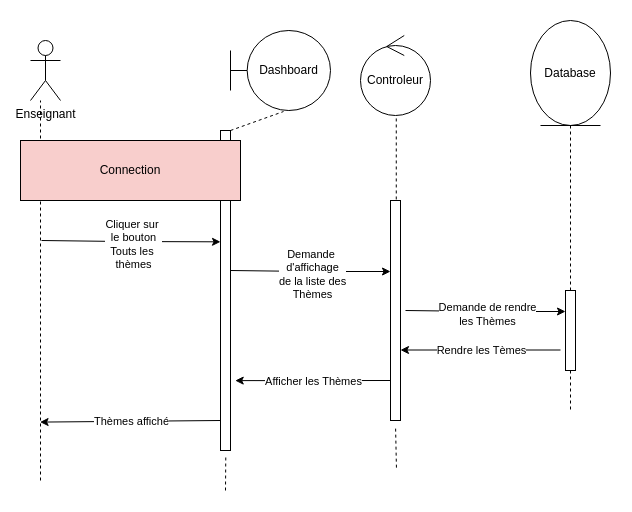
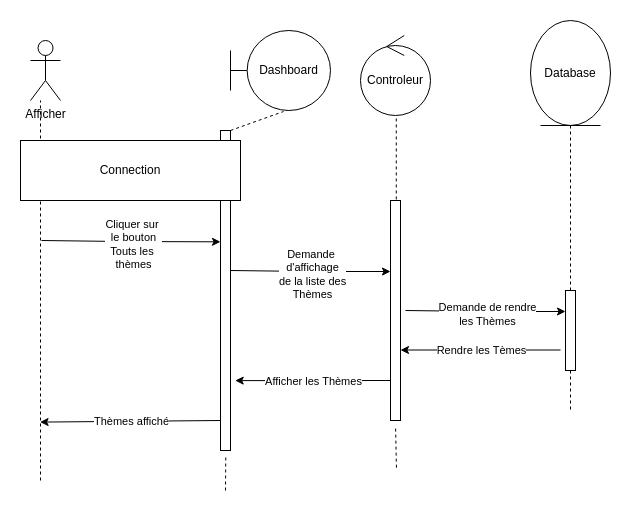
(46, 115) -> (46, 115)
(131, 171) -> (131, 171)
